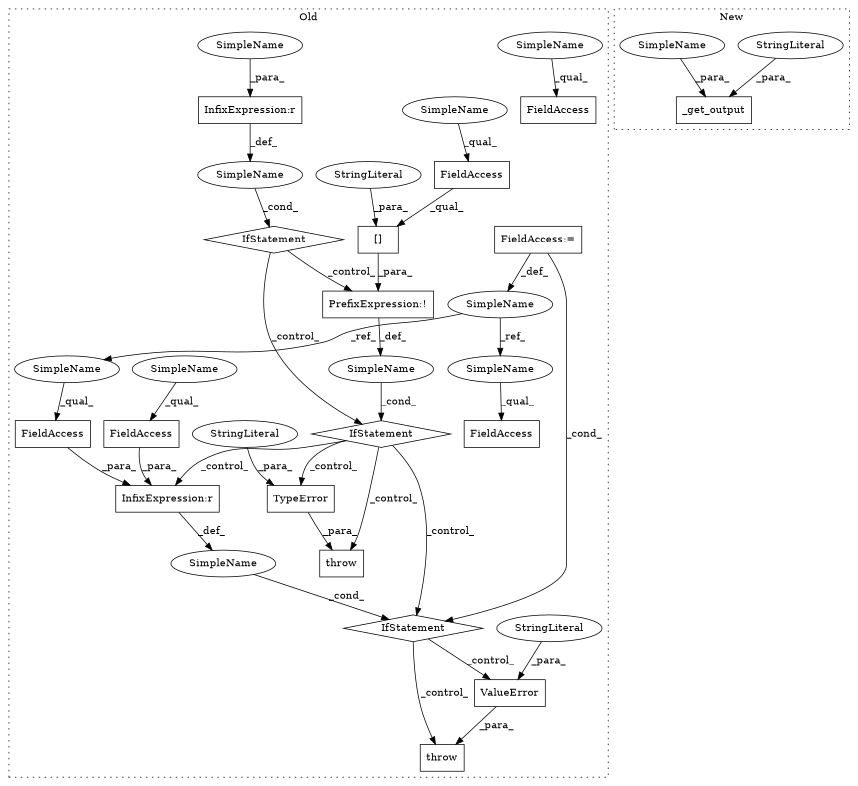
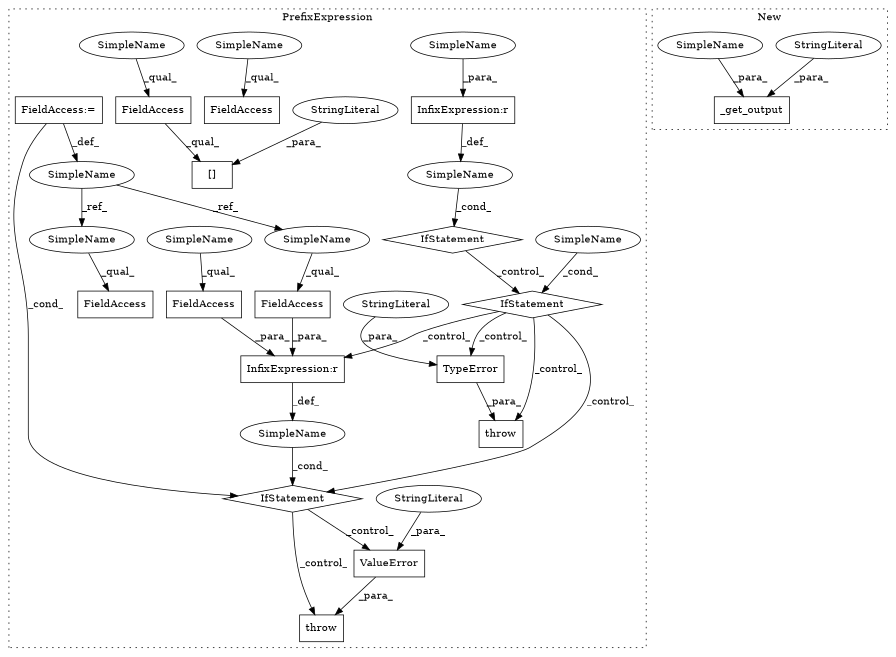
(309, 17) -> (328, 17)
(378, 304) -> none
